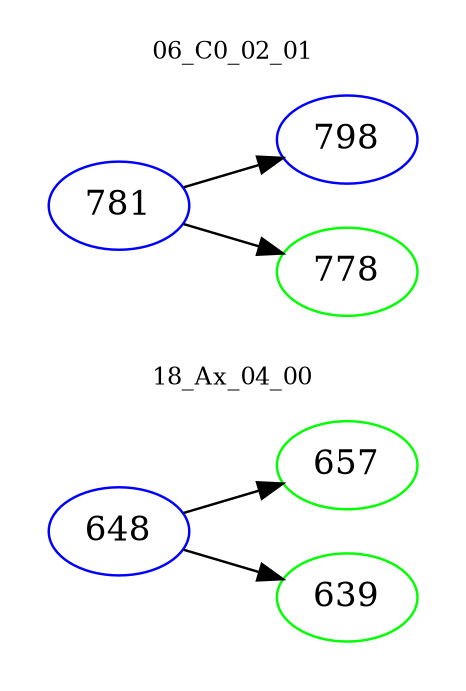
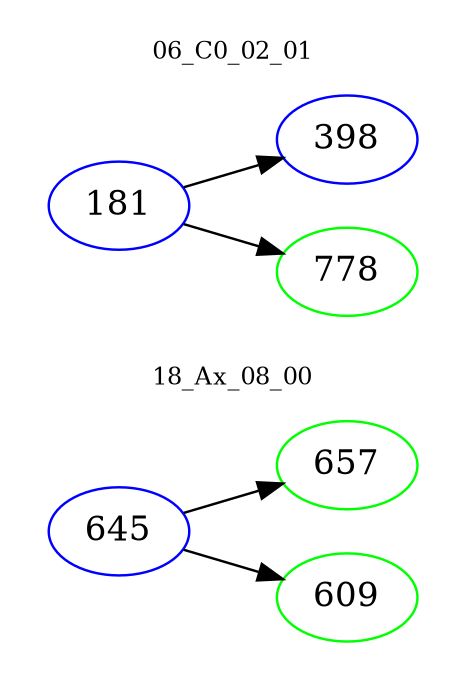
(347, 140) -> (347, 140)
(119, 206) -> (119, 206)
(233, 378) -> (233, 378)
(119, 531) -> (119, 531)
(347, 597) -> (347, 597)
